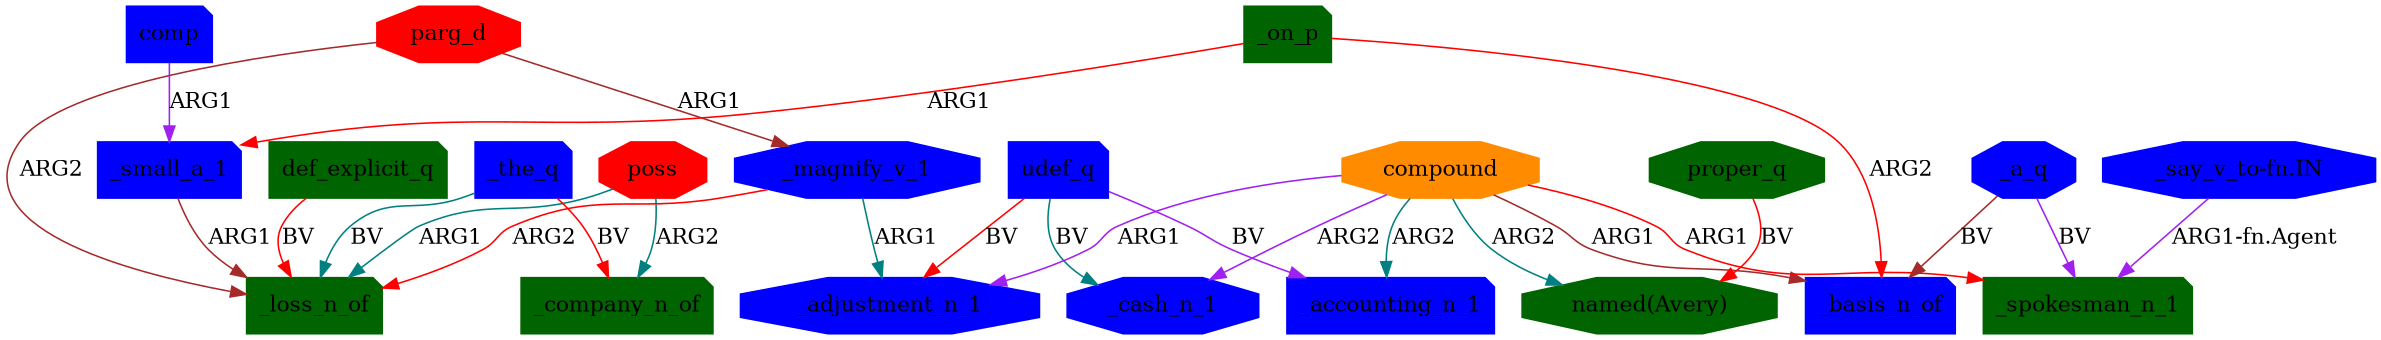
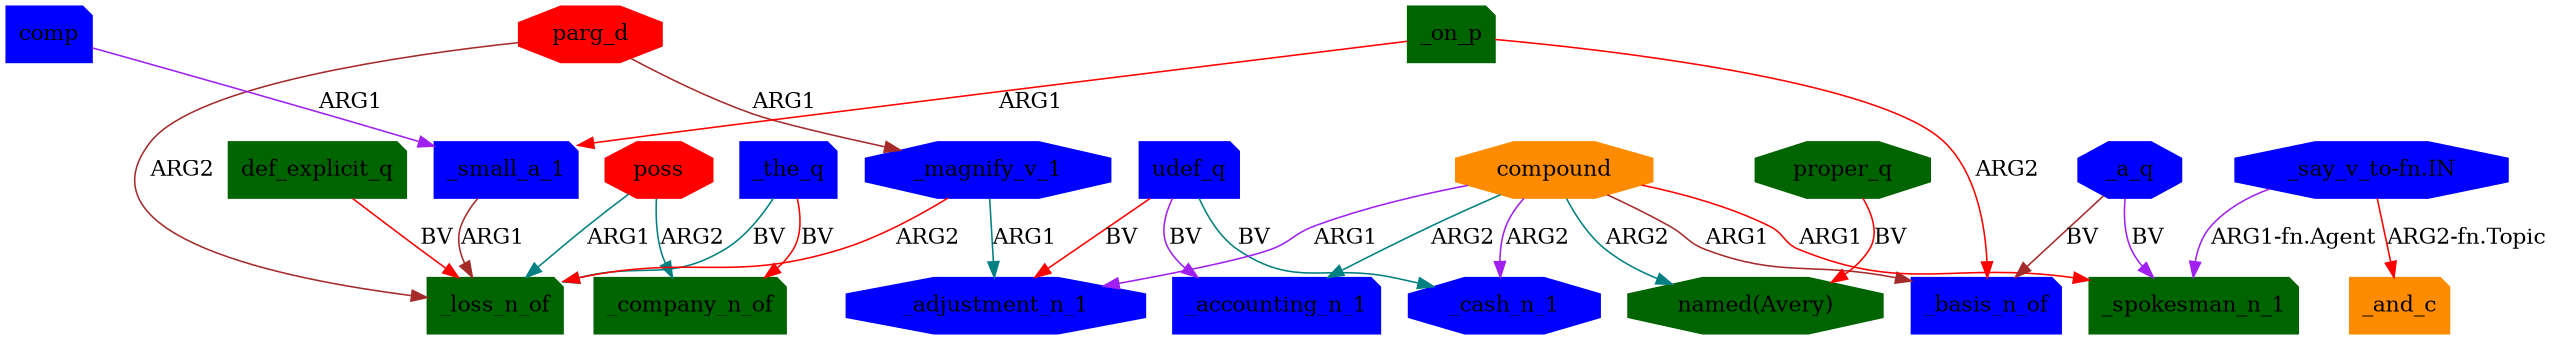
none -> (2400, 306)
